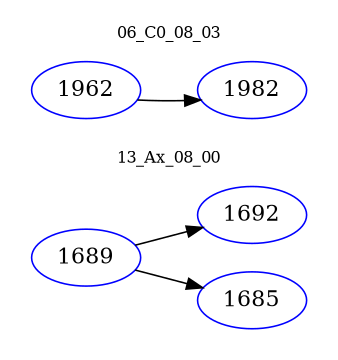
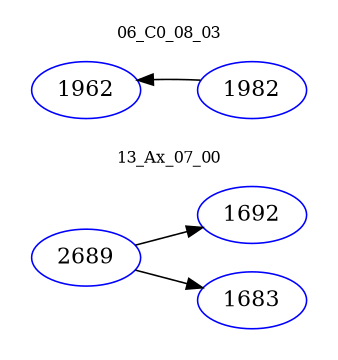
(161, 101) -> (177, 79)
(169, 159) -> (169, 159)
(86, 258) -> (86, 258)
(252, 300) -> (252, 300)
